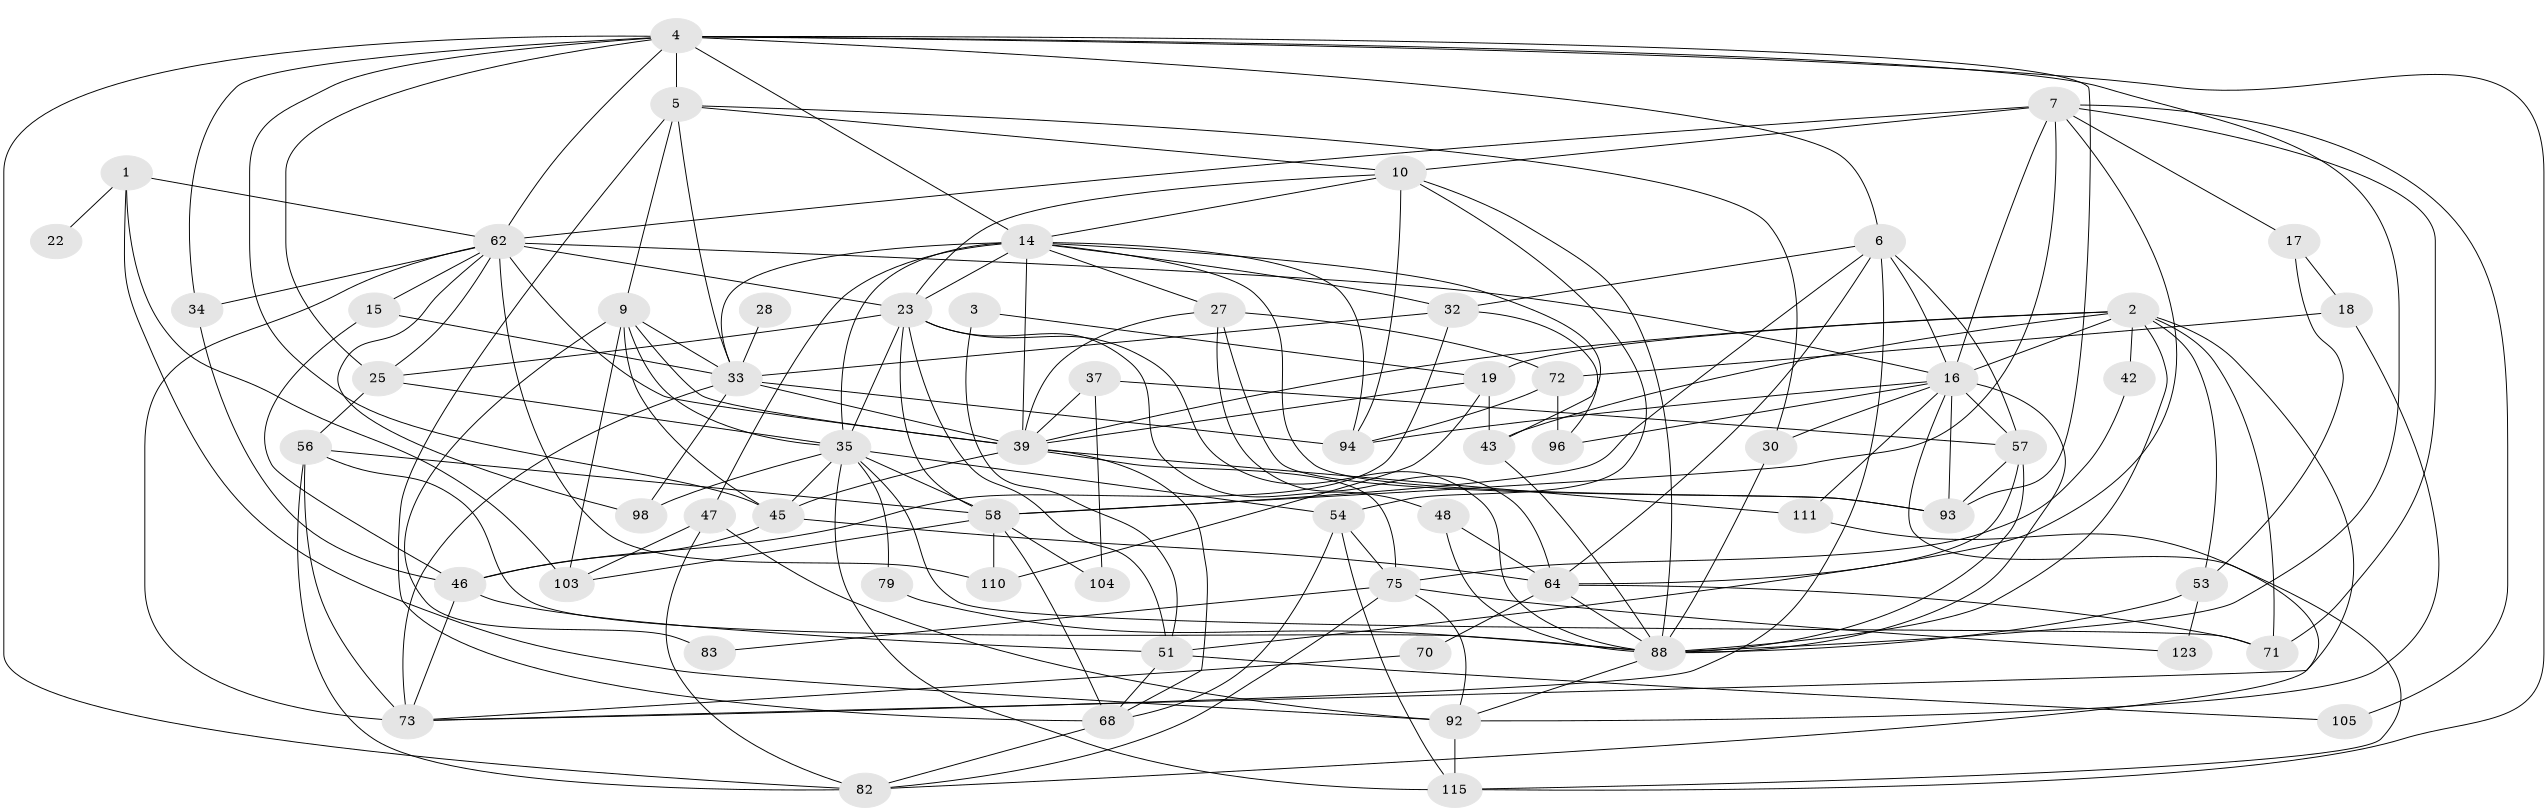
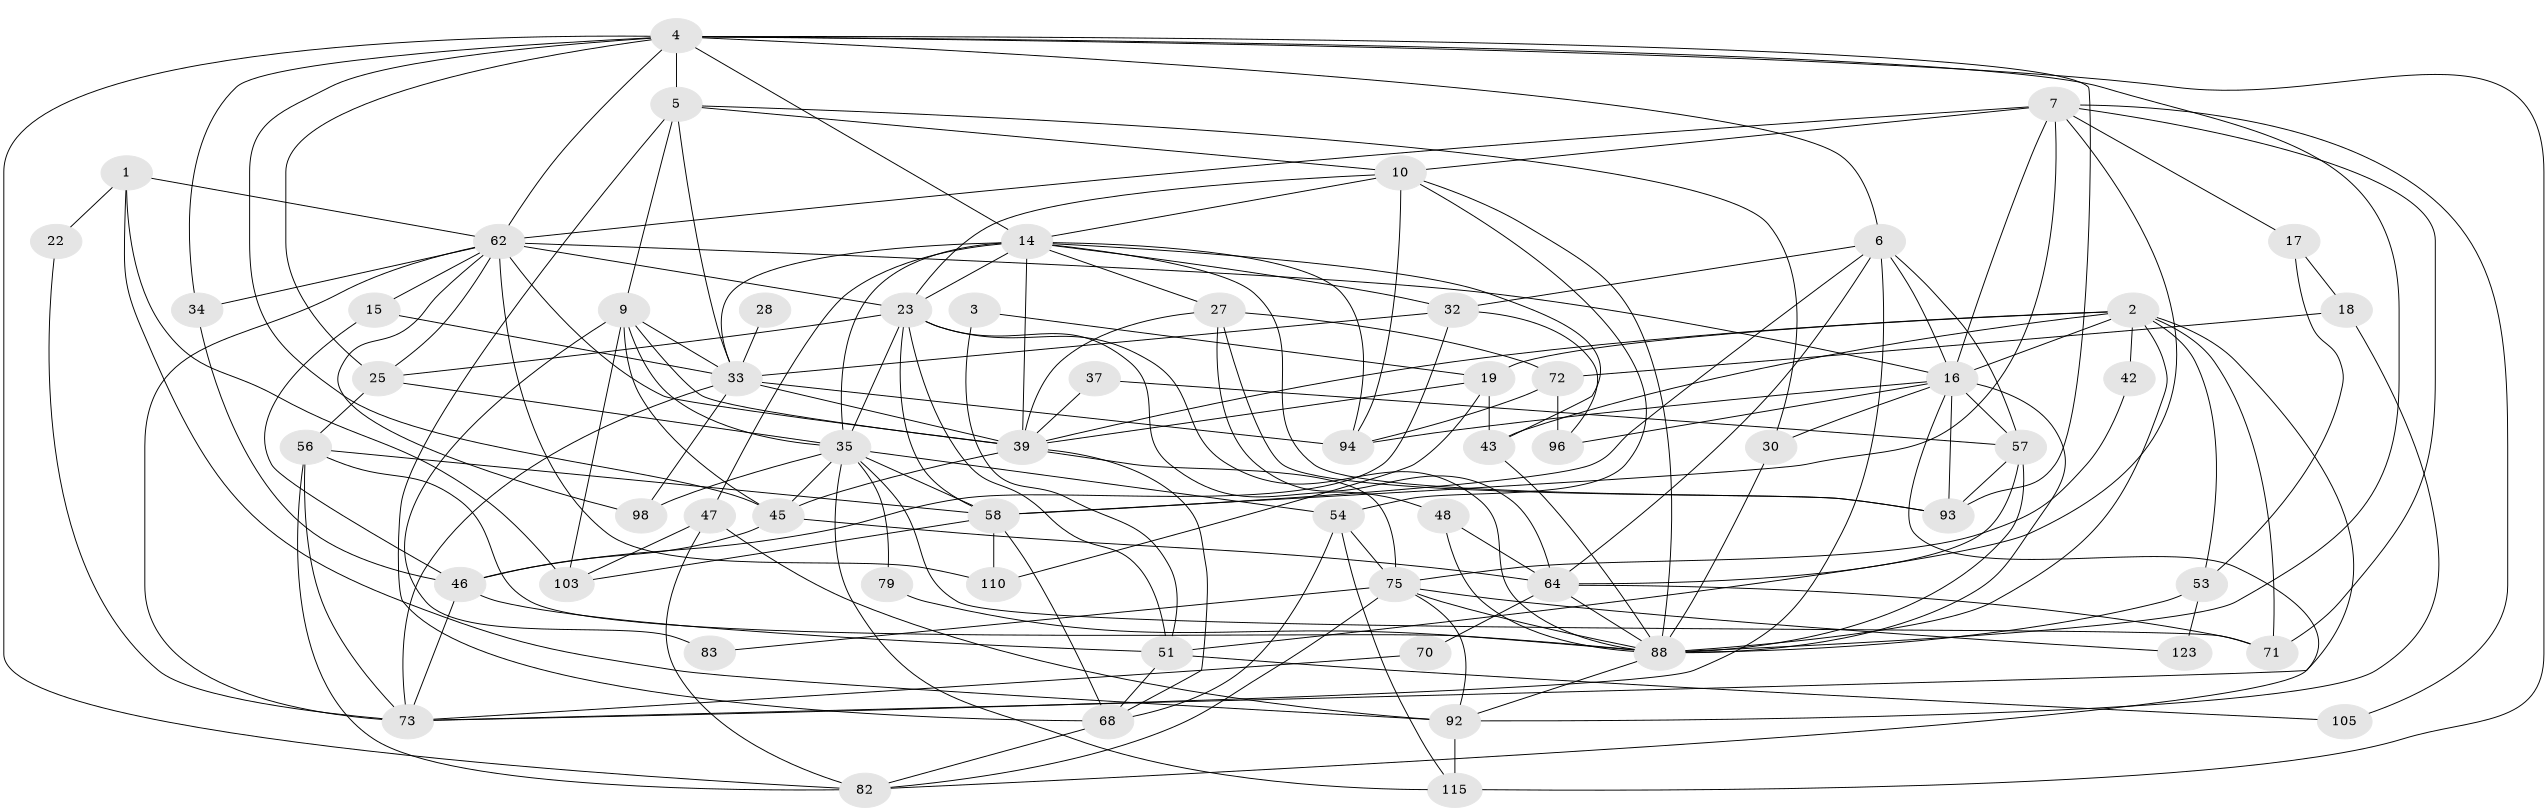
(1806, 516) -> none
(1102, 585) -> none
none -> (96, 587)
none -> (1476, 611)
